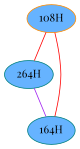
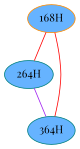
(51, 19) -> (51, 19)
(51, 130) -> (51, 130)
